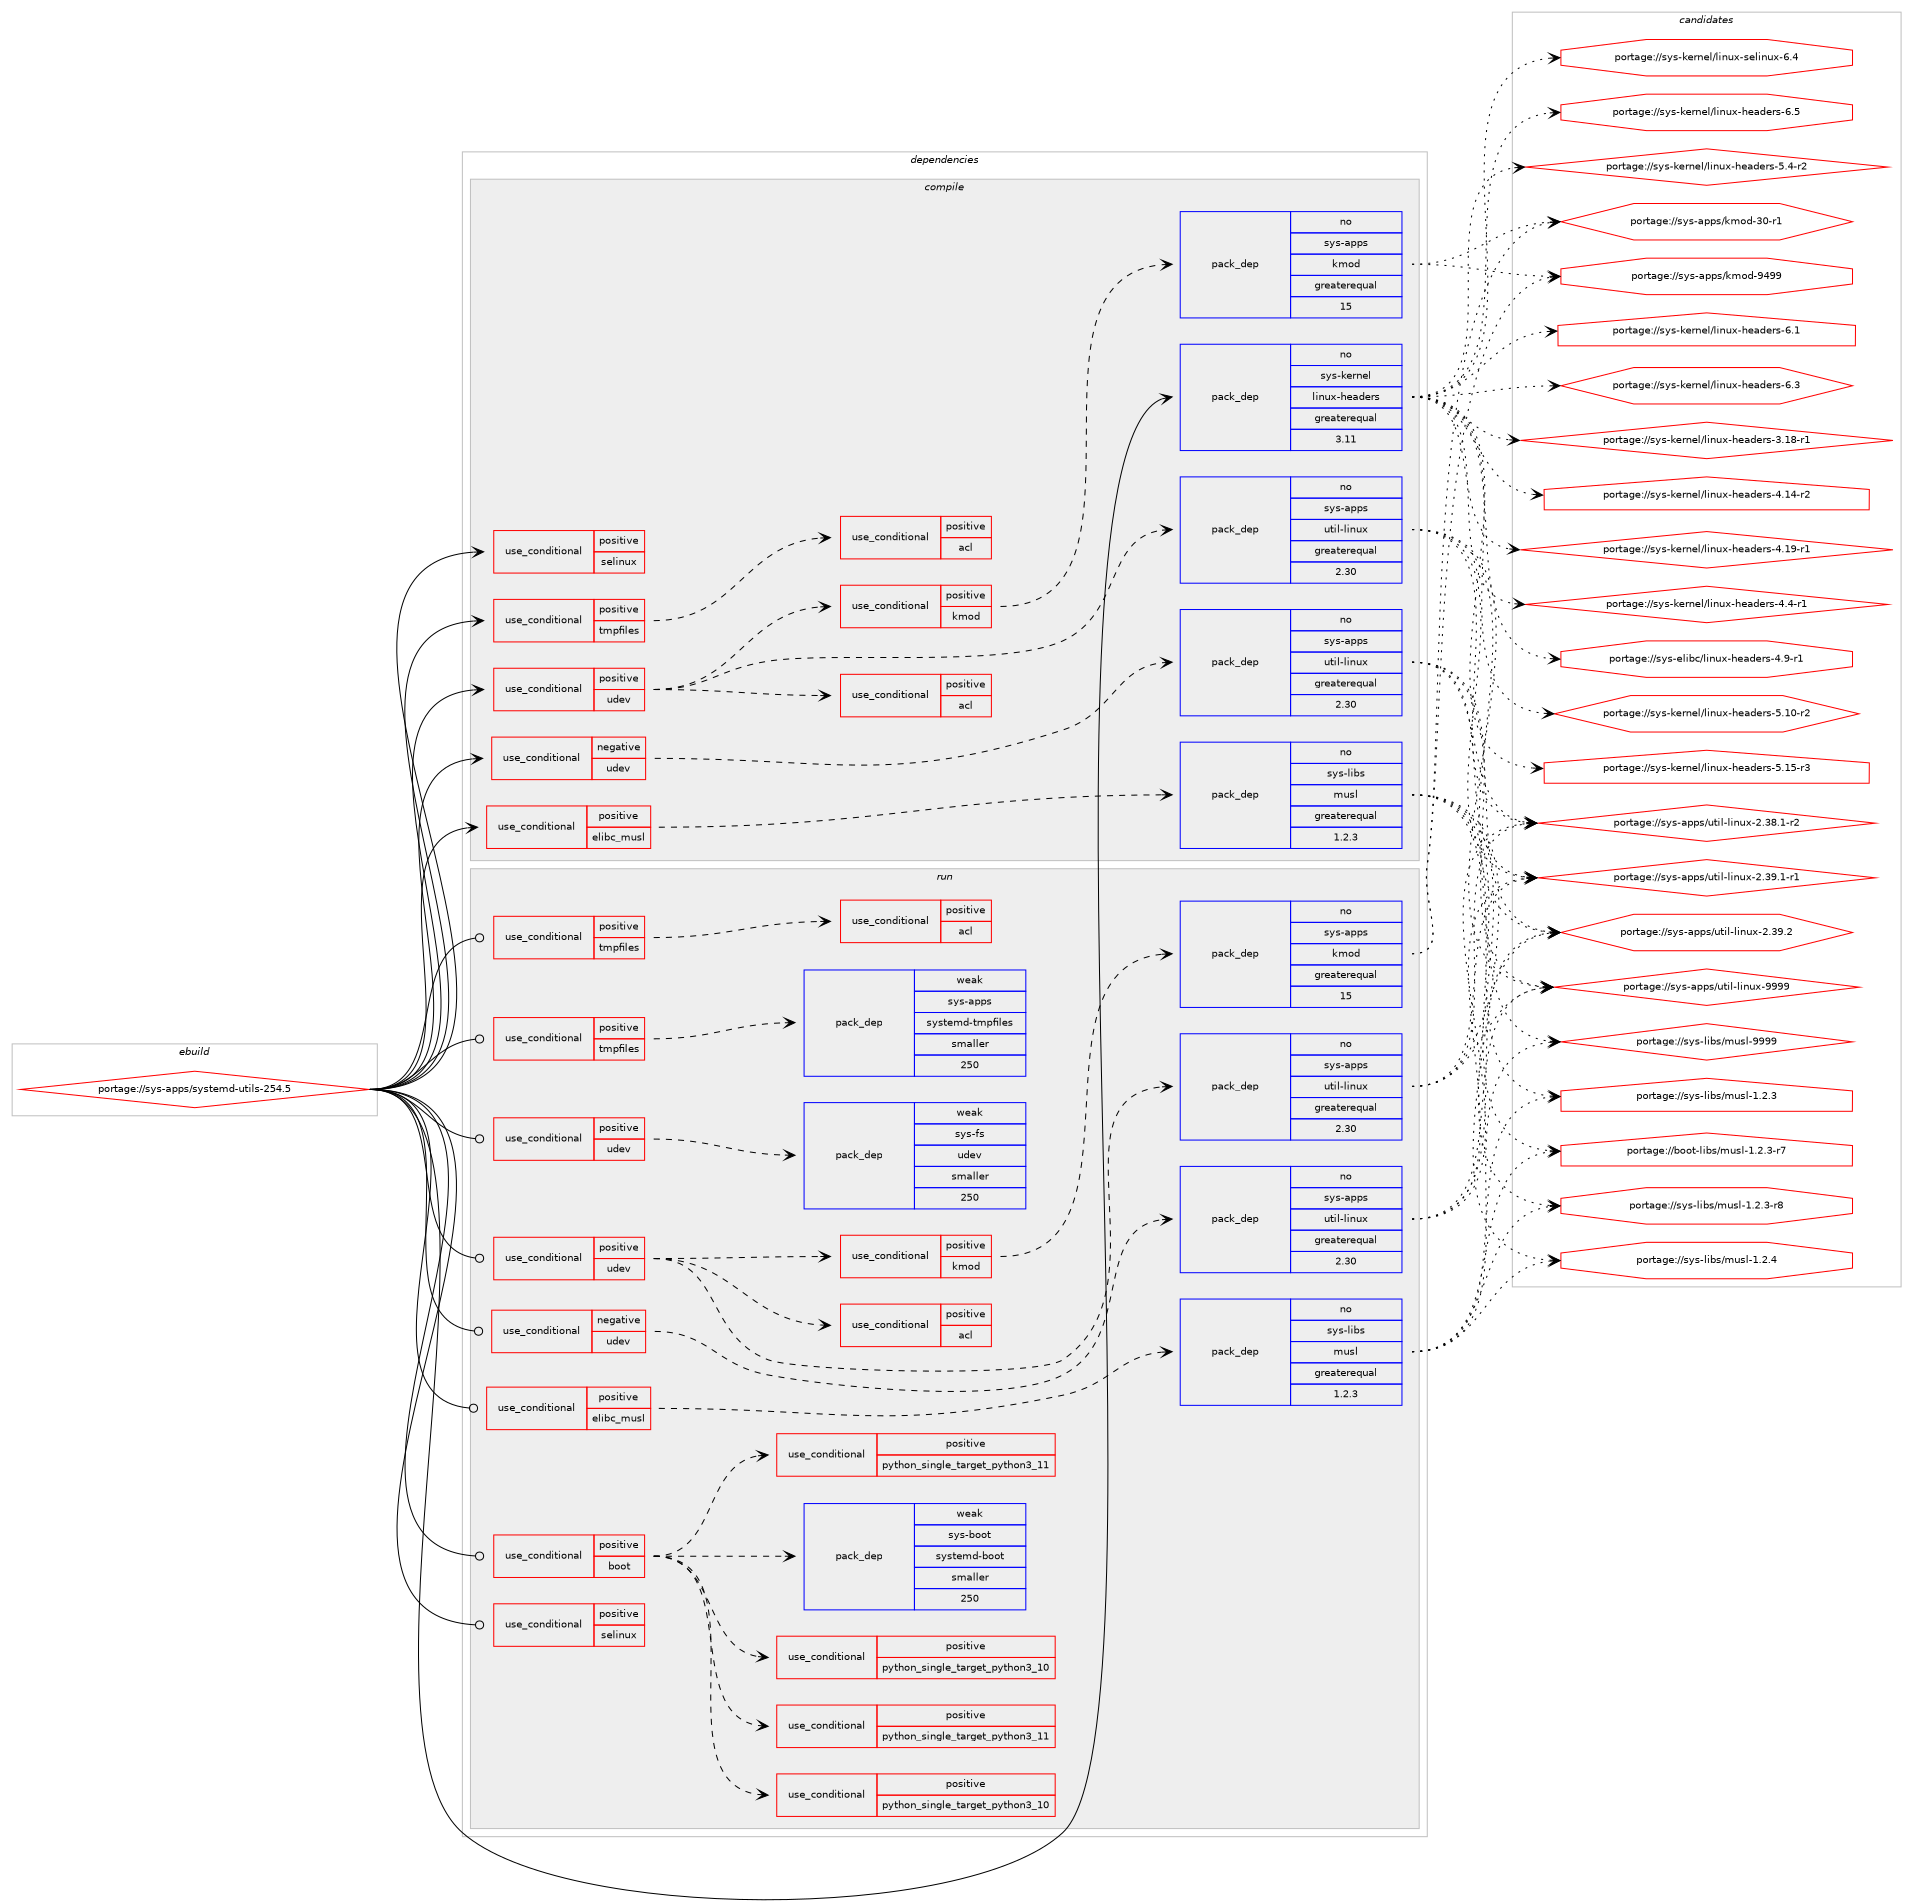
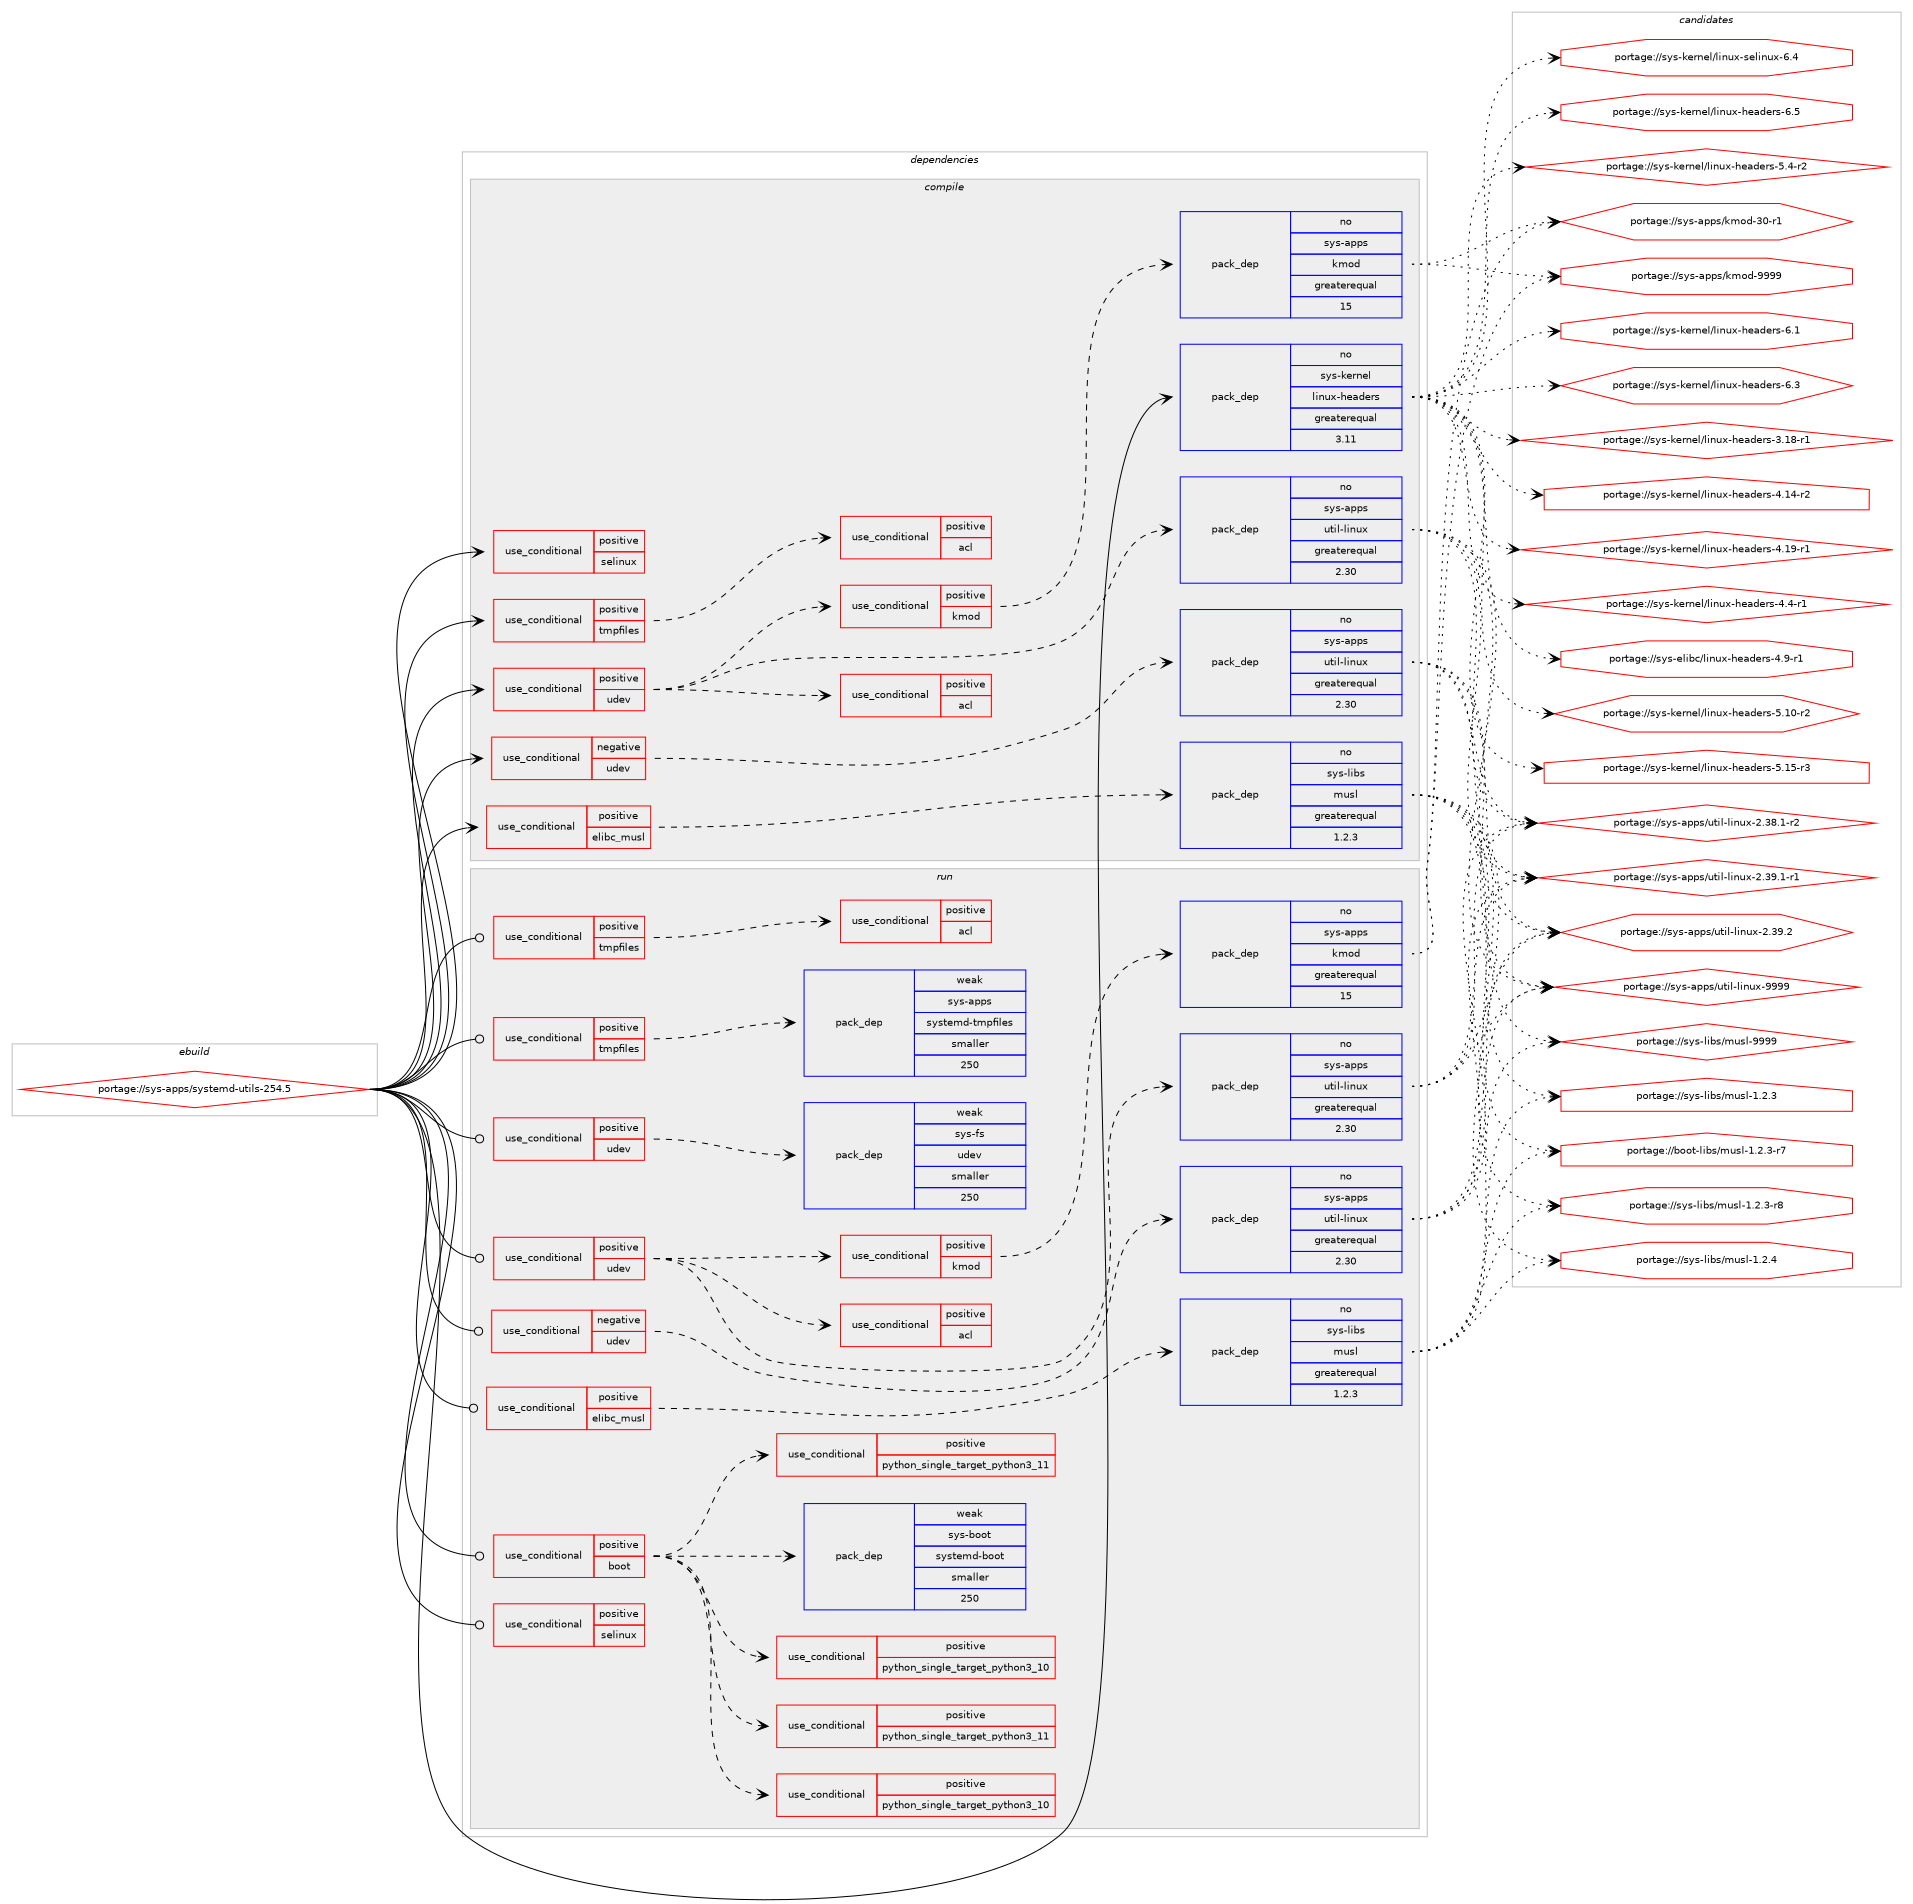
(1707, 276) -> (1707, 276)
(1707, 331) -> (1707, 331)
